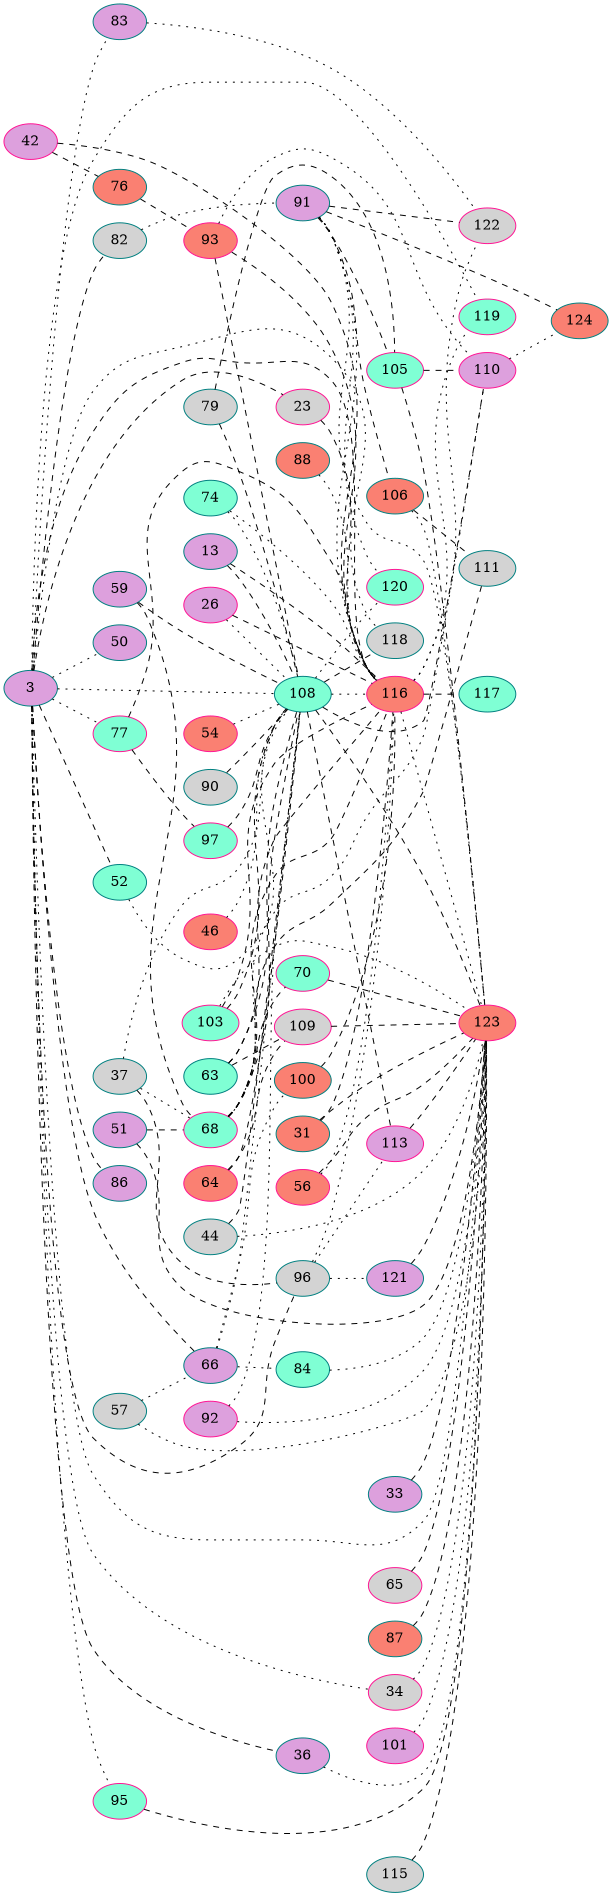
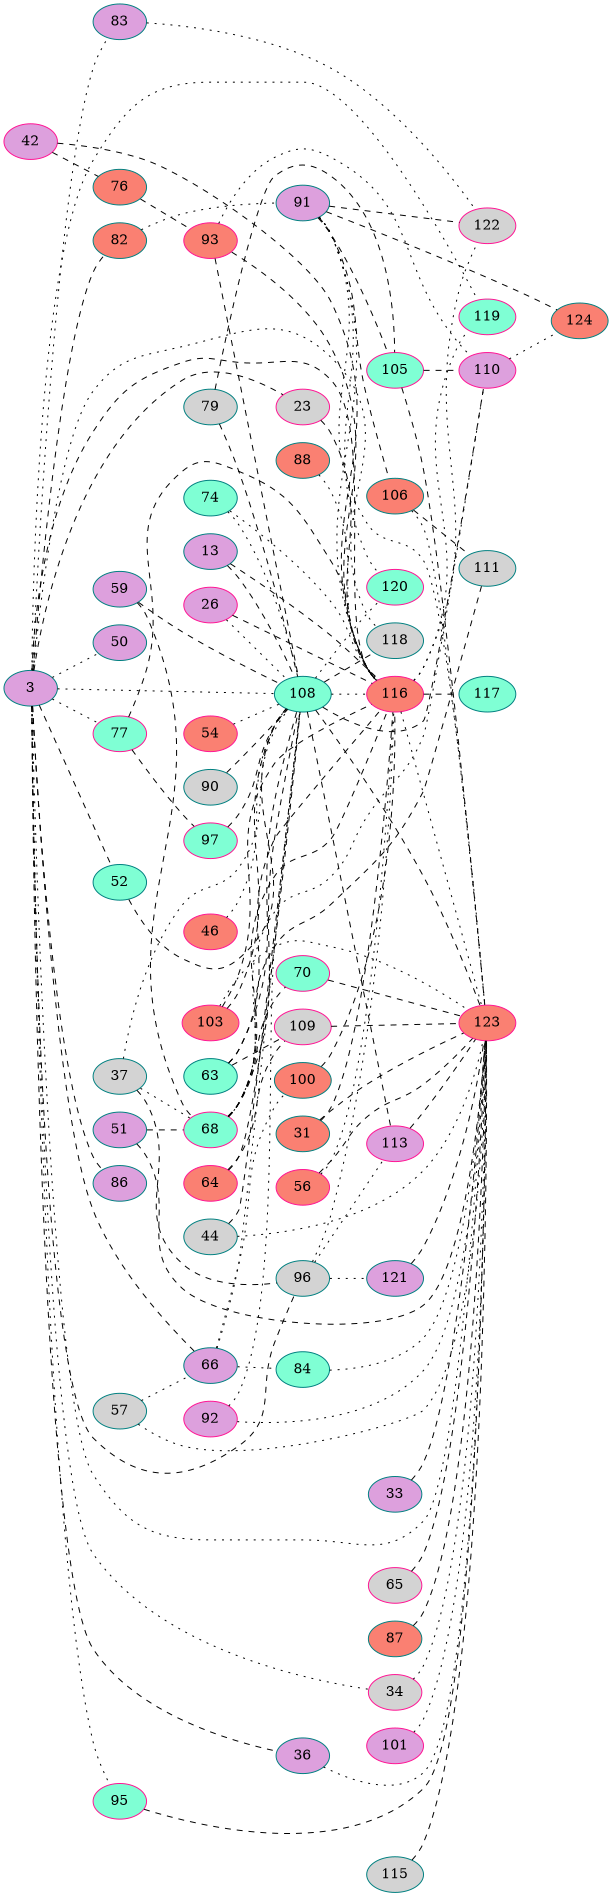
(120, 241) -> (120, 241)
(231, 964) -> (231, 964)
(211, 1023) -> (211, 1023)
